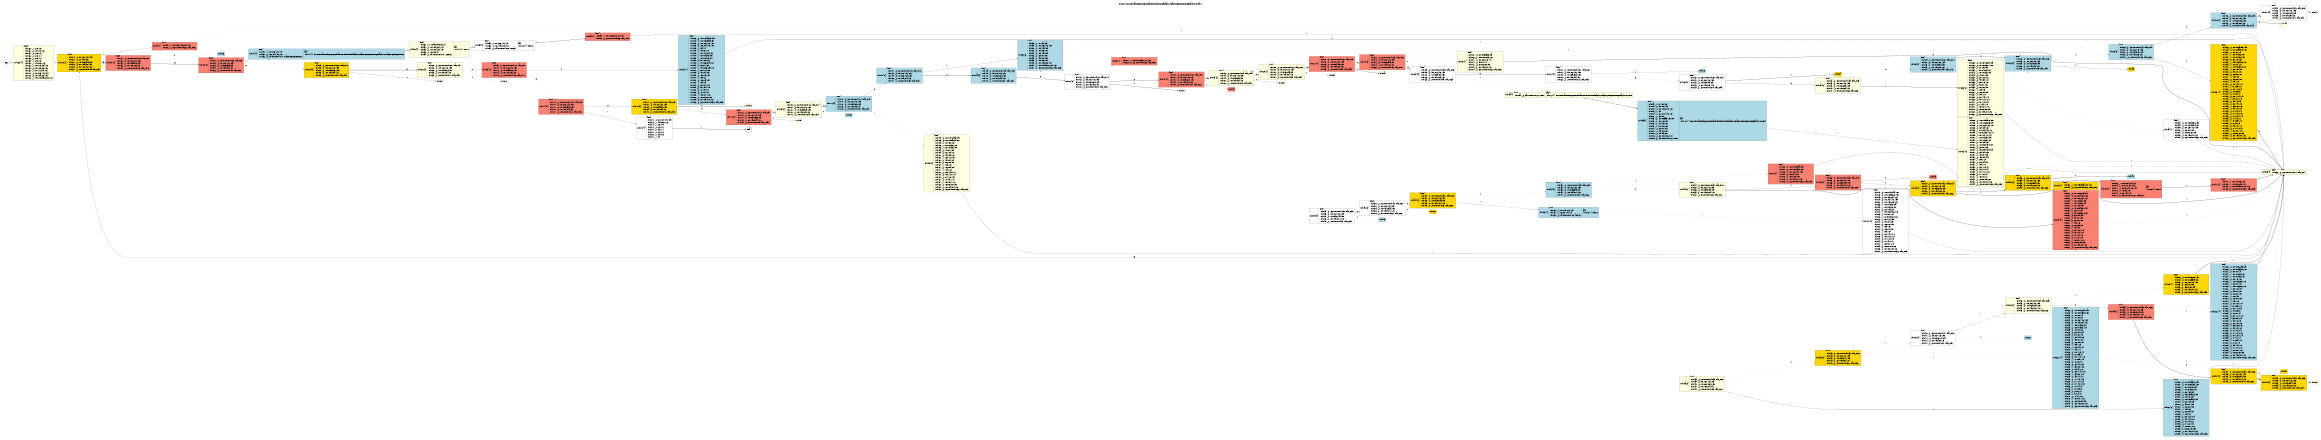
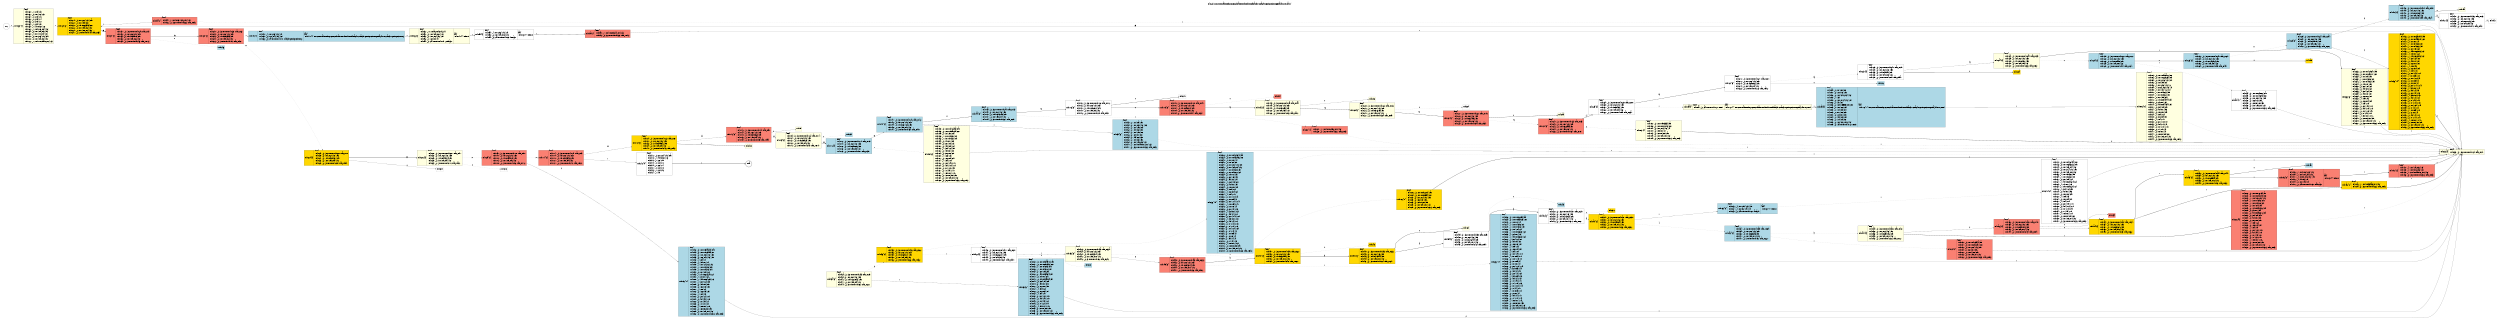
none -> (1419, 248)
